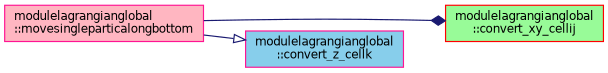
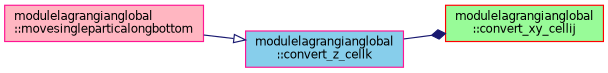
(317, 19) -> (418, 37)
